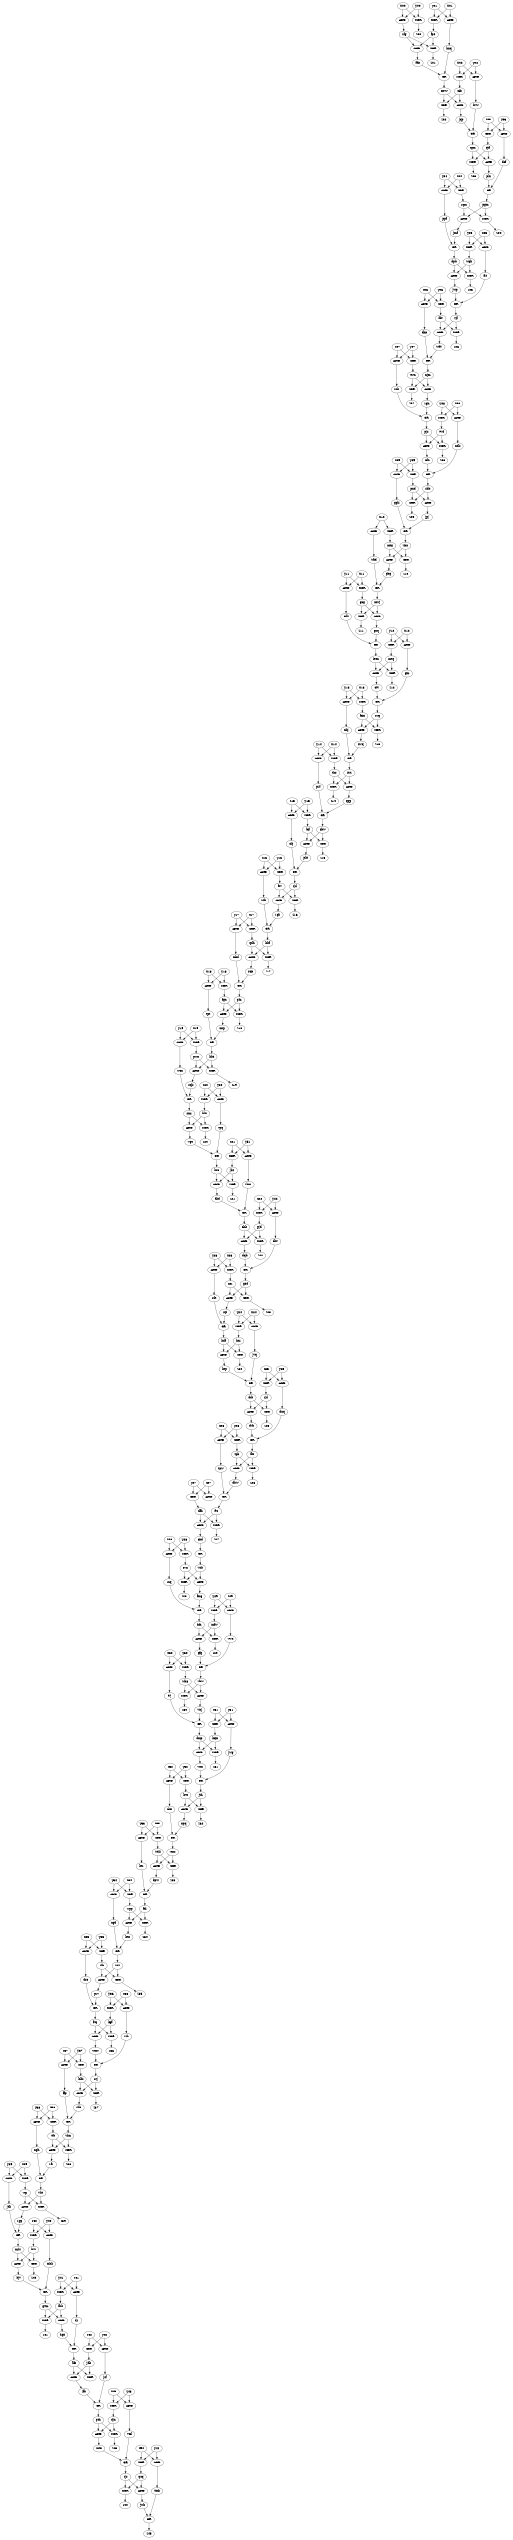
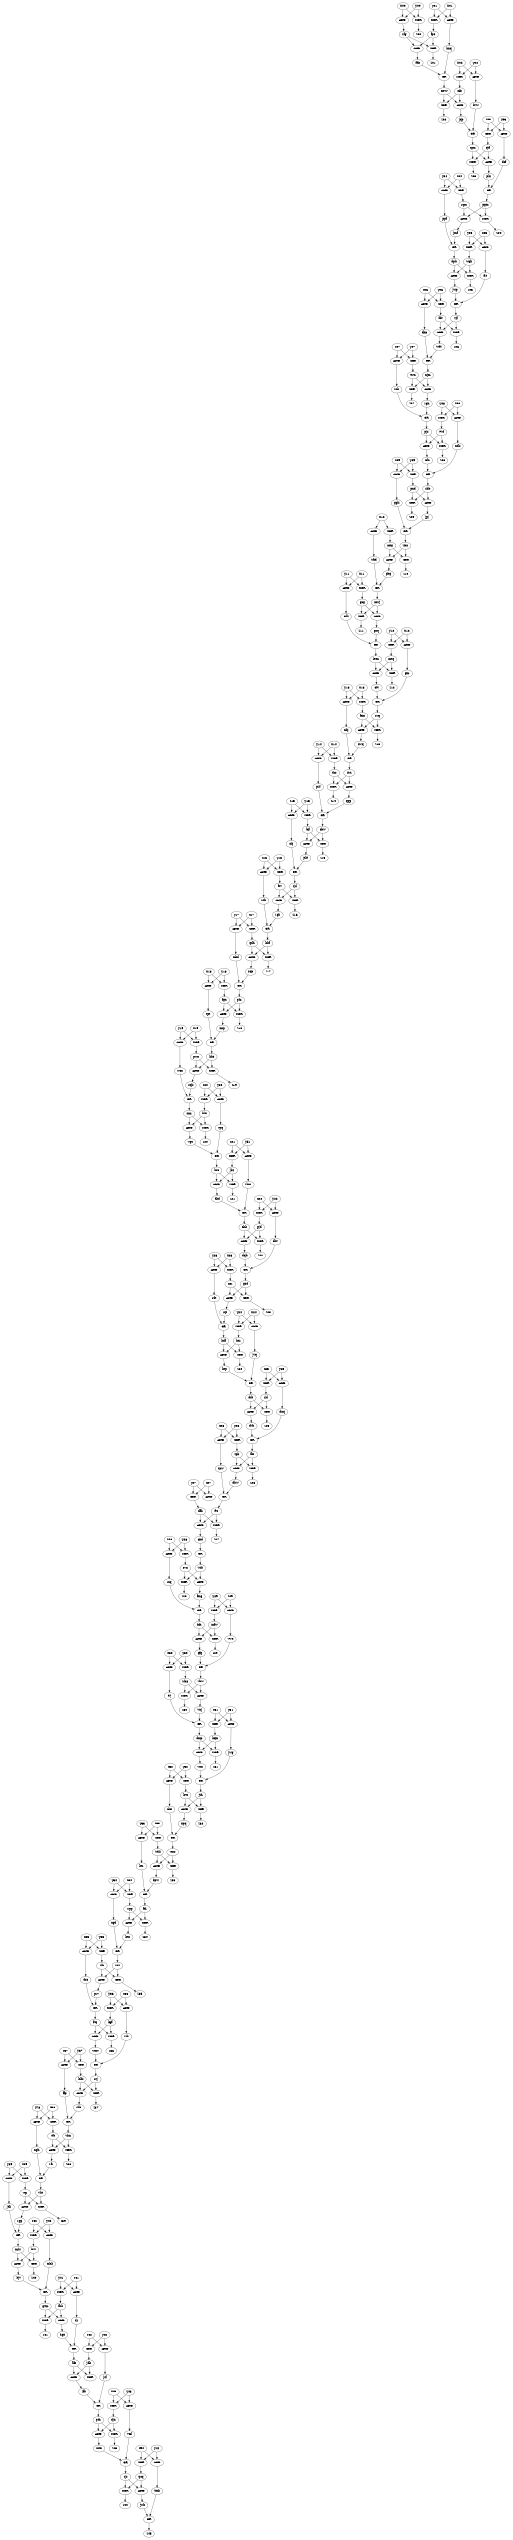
(38, 2108) -> (38, 2108)
